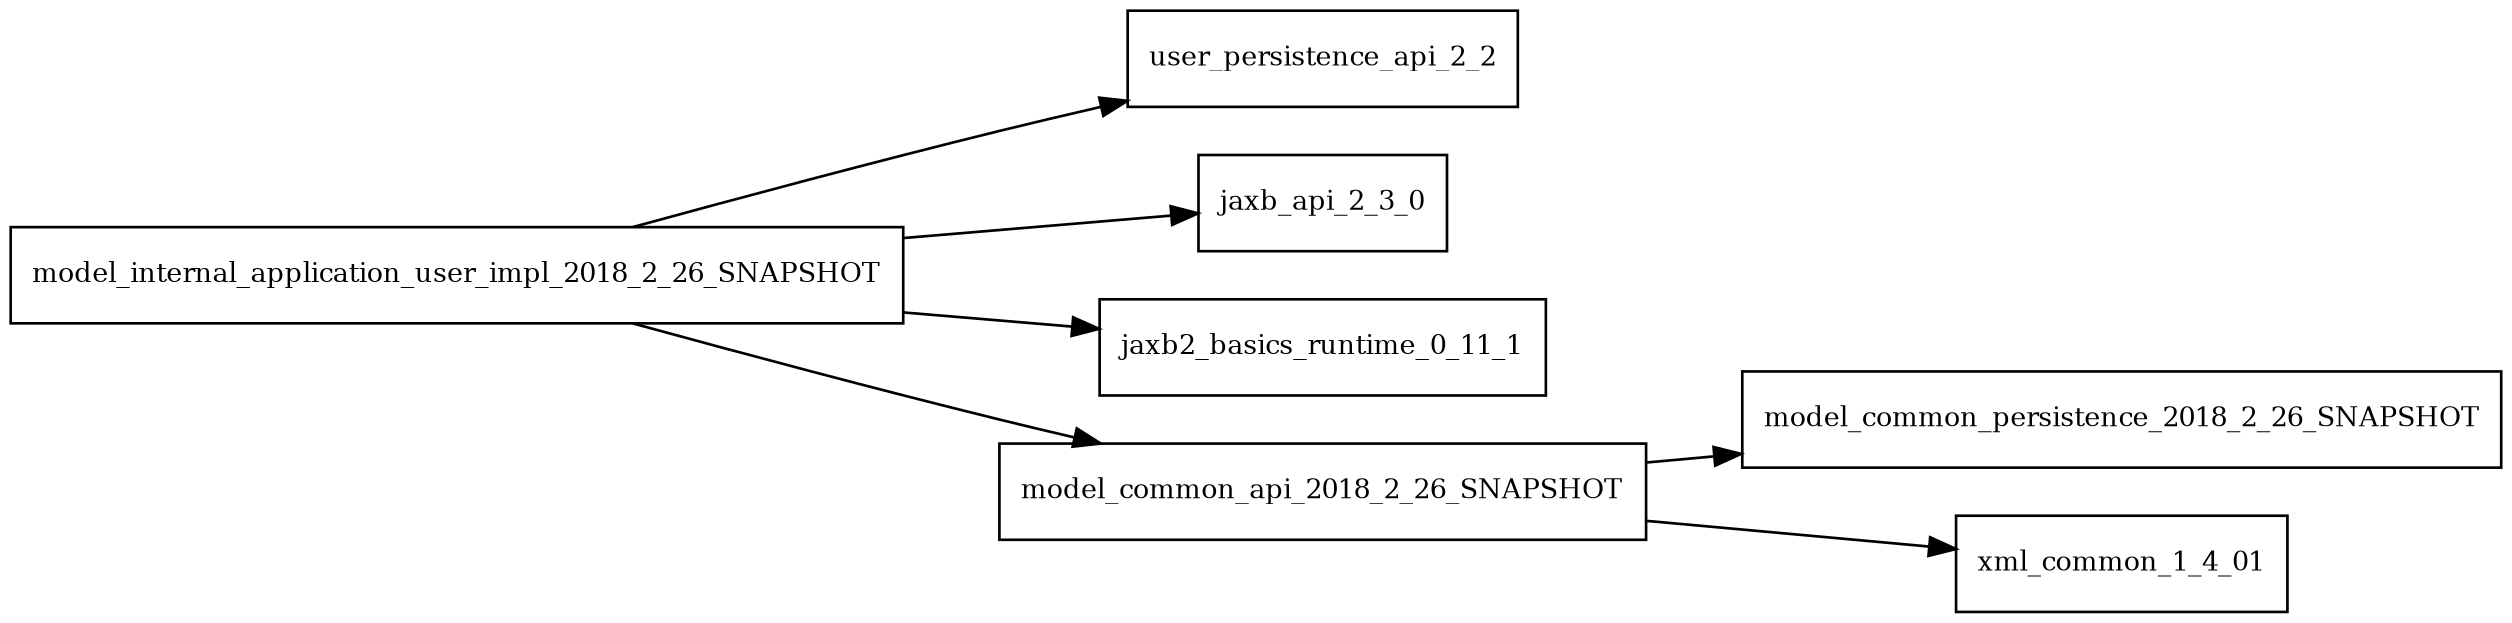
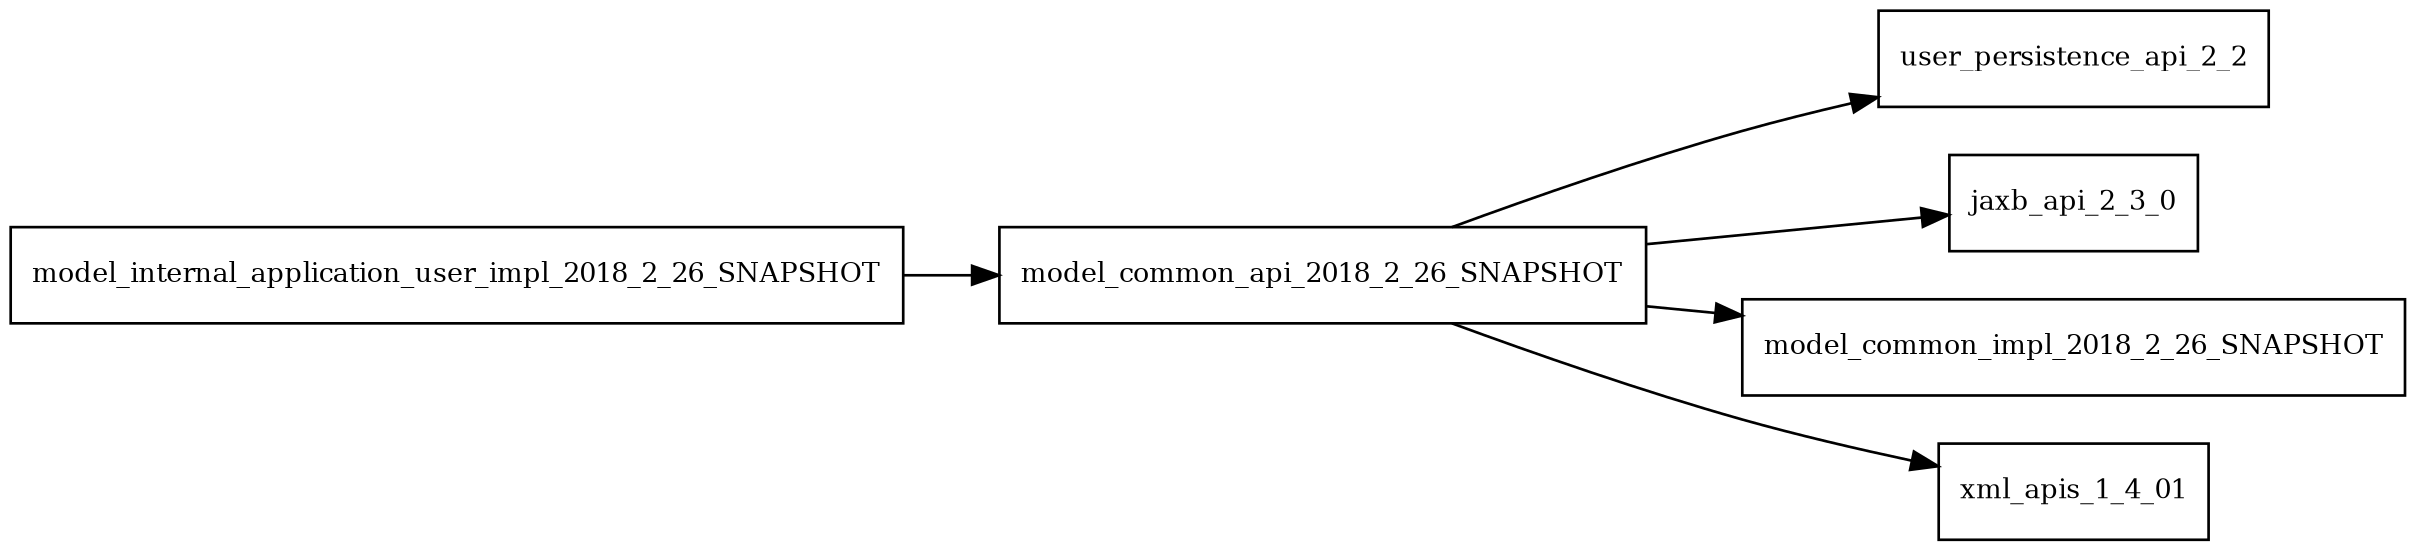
(866, 165) -> (1650, 159)
(1037, 227) -> (1784, 231)
(1323, 347) -> none
(2122, 420) -> (2074, 347)
(2122, 564) -> (2074, 492)
